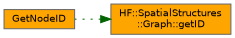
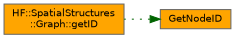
(88, 19) -> (137, 19)
